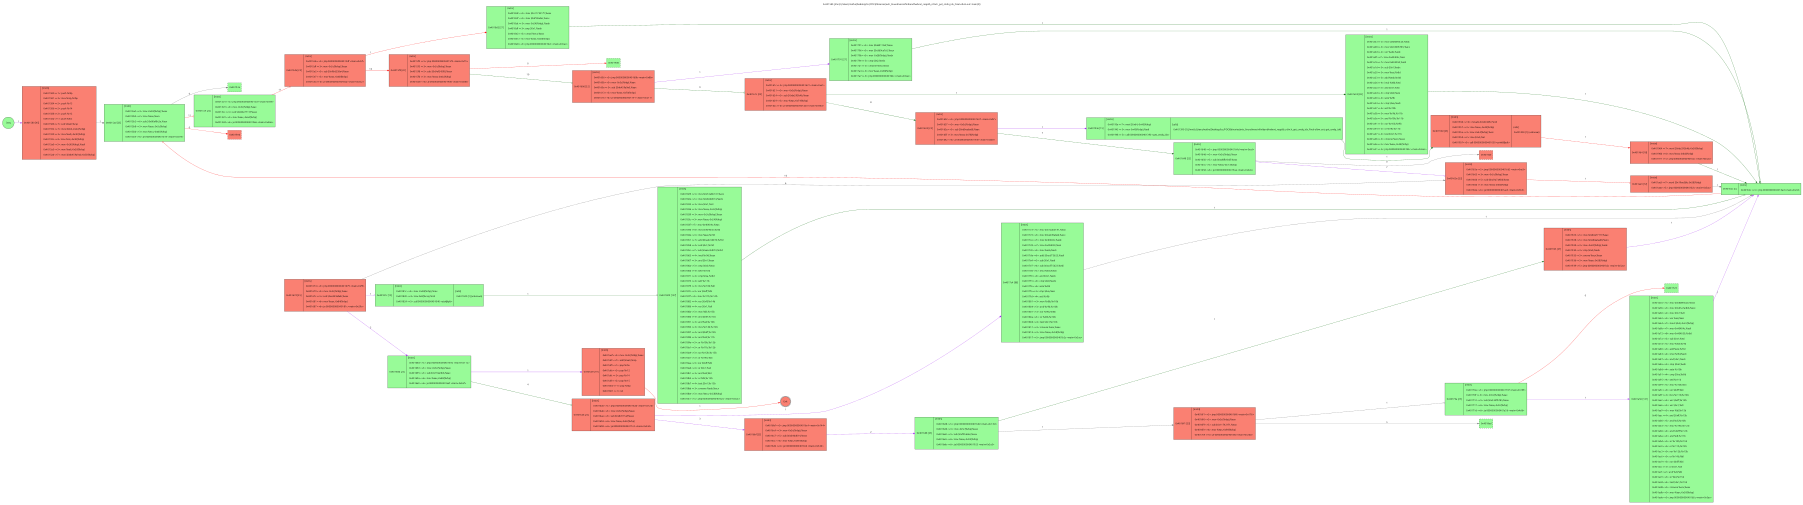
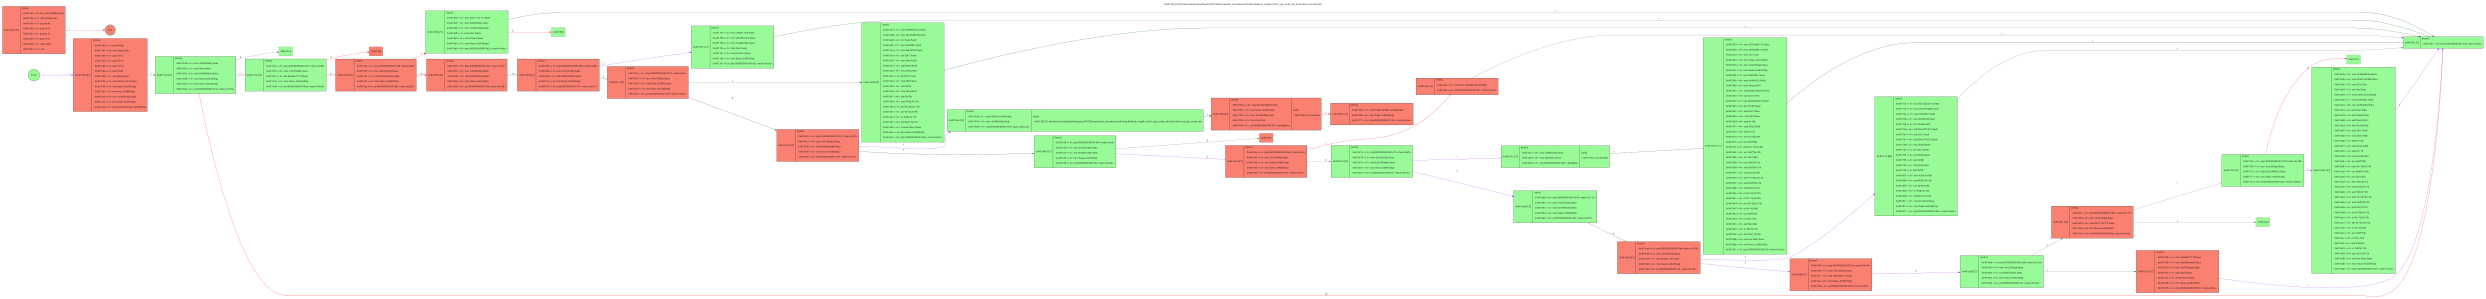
(537, 66) -> (529, 32)
(205, 131) -> (346, 55)
(1722, 173) -> none
(895, 186) -> (1318, 161)
(325, 295) -> (1372, 161)
(525, 372) -> none
